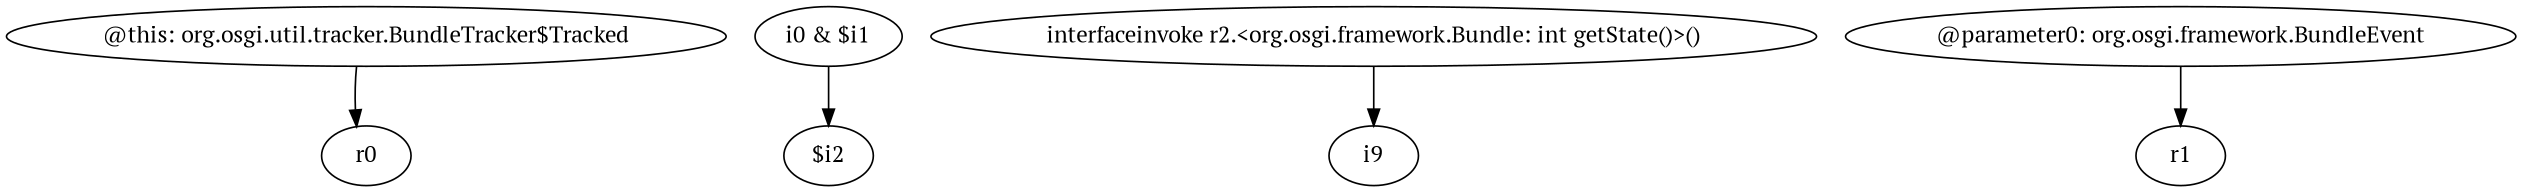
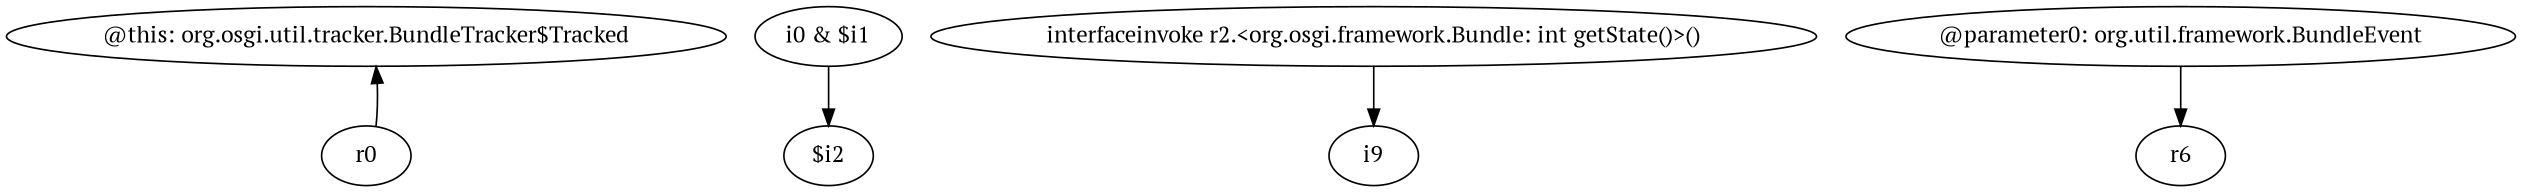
(2181, 36) -> (2181, 36)
(355, 88) -> (377, 105)
(2181, 156) -> (2181, 156)
